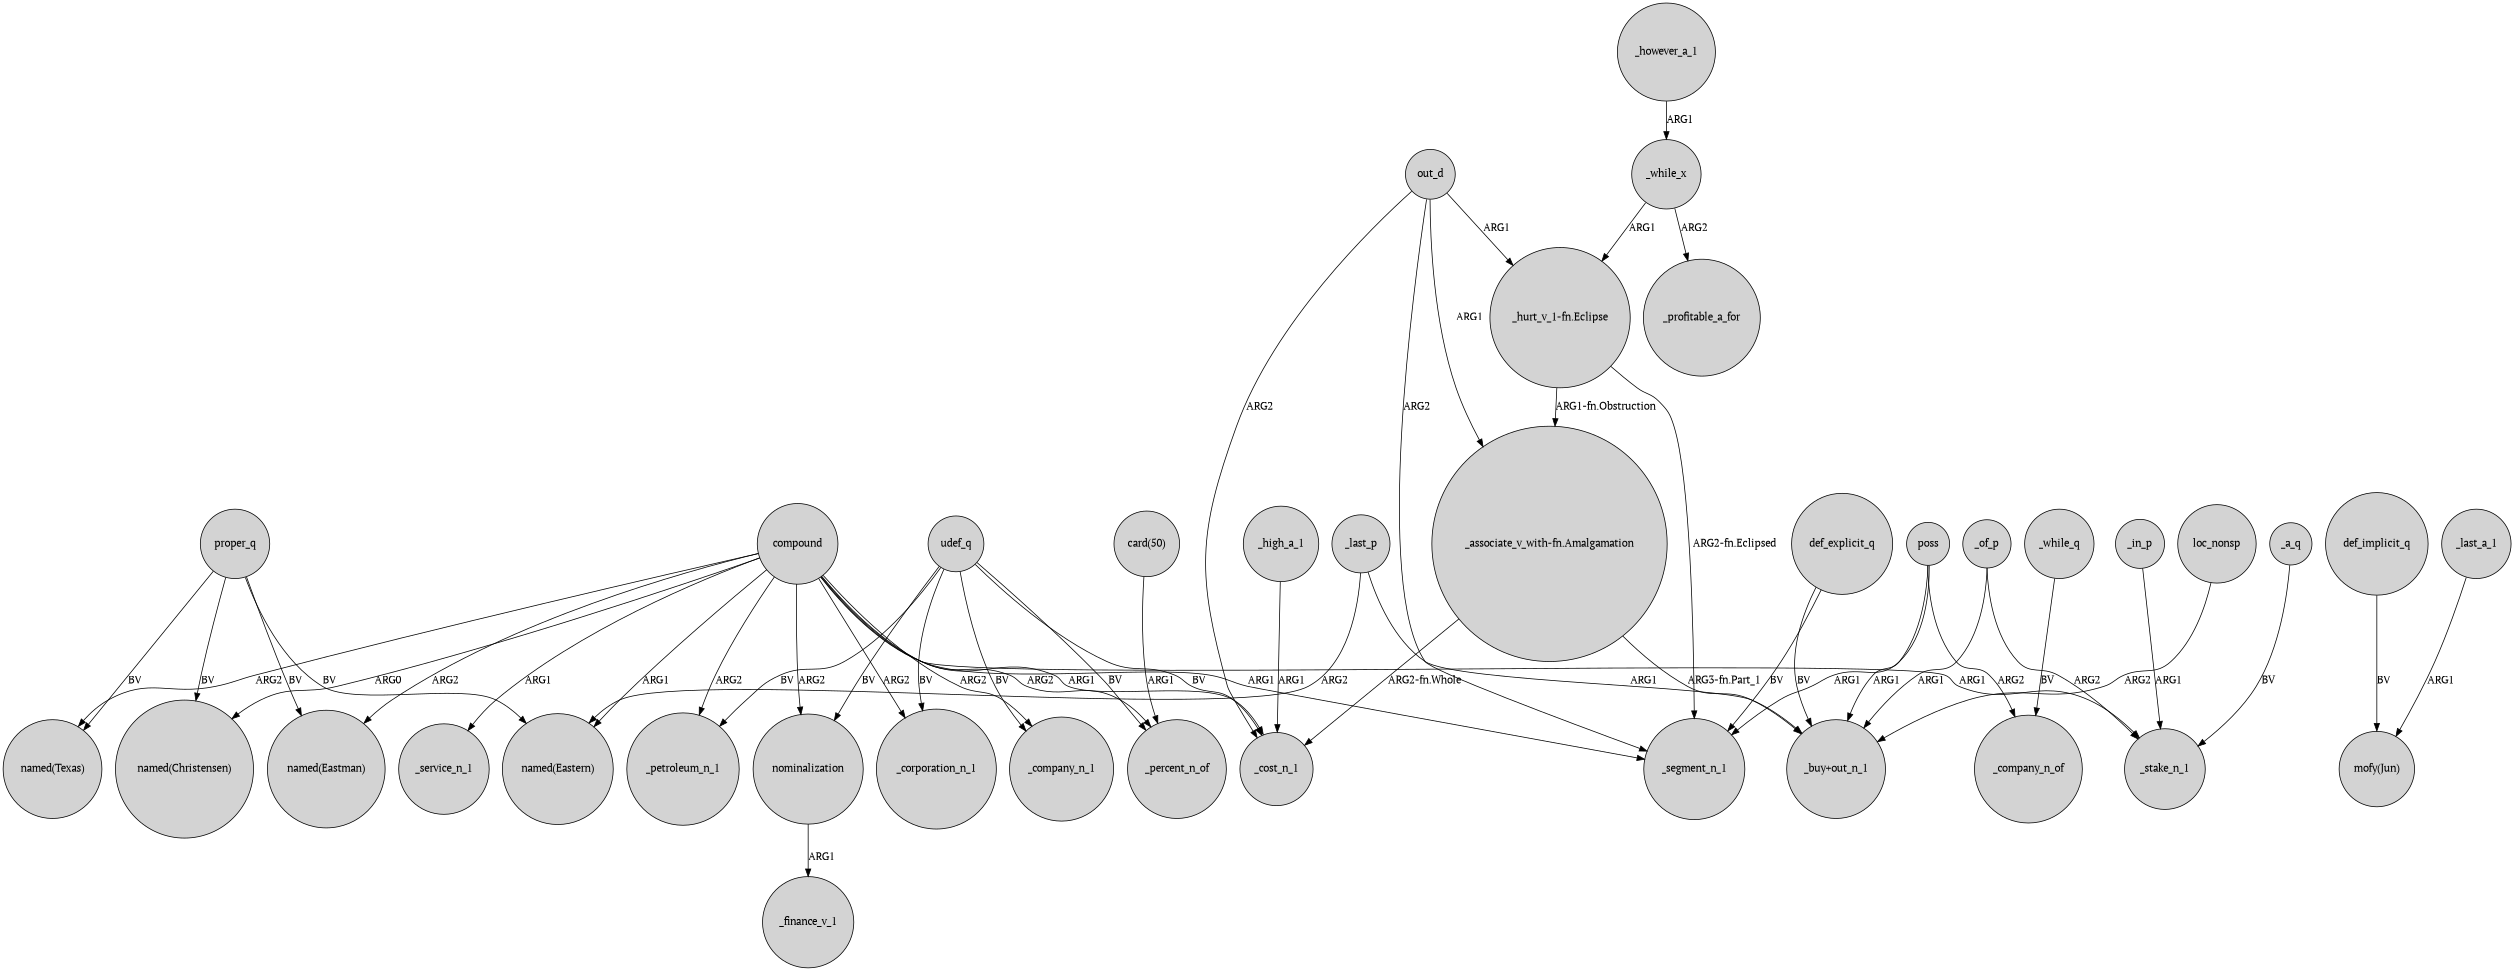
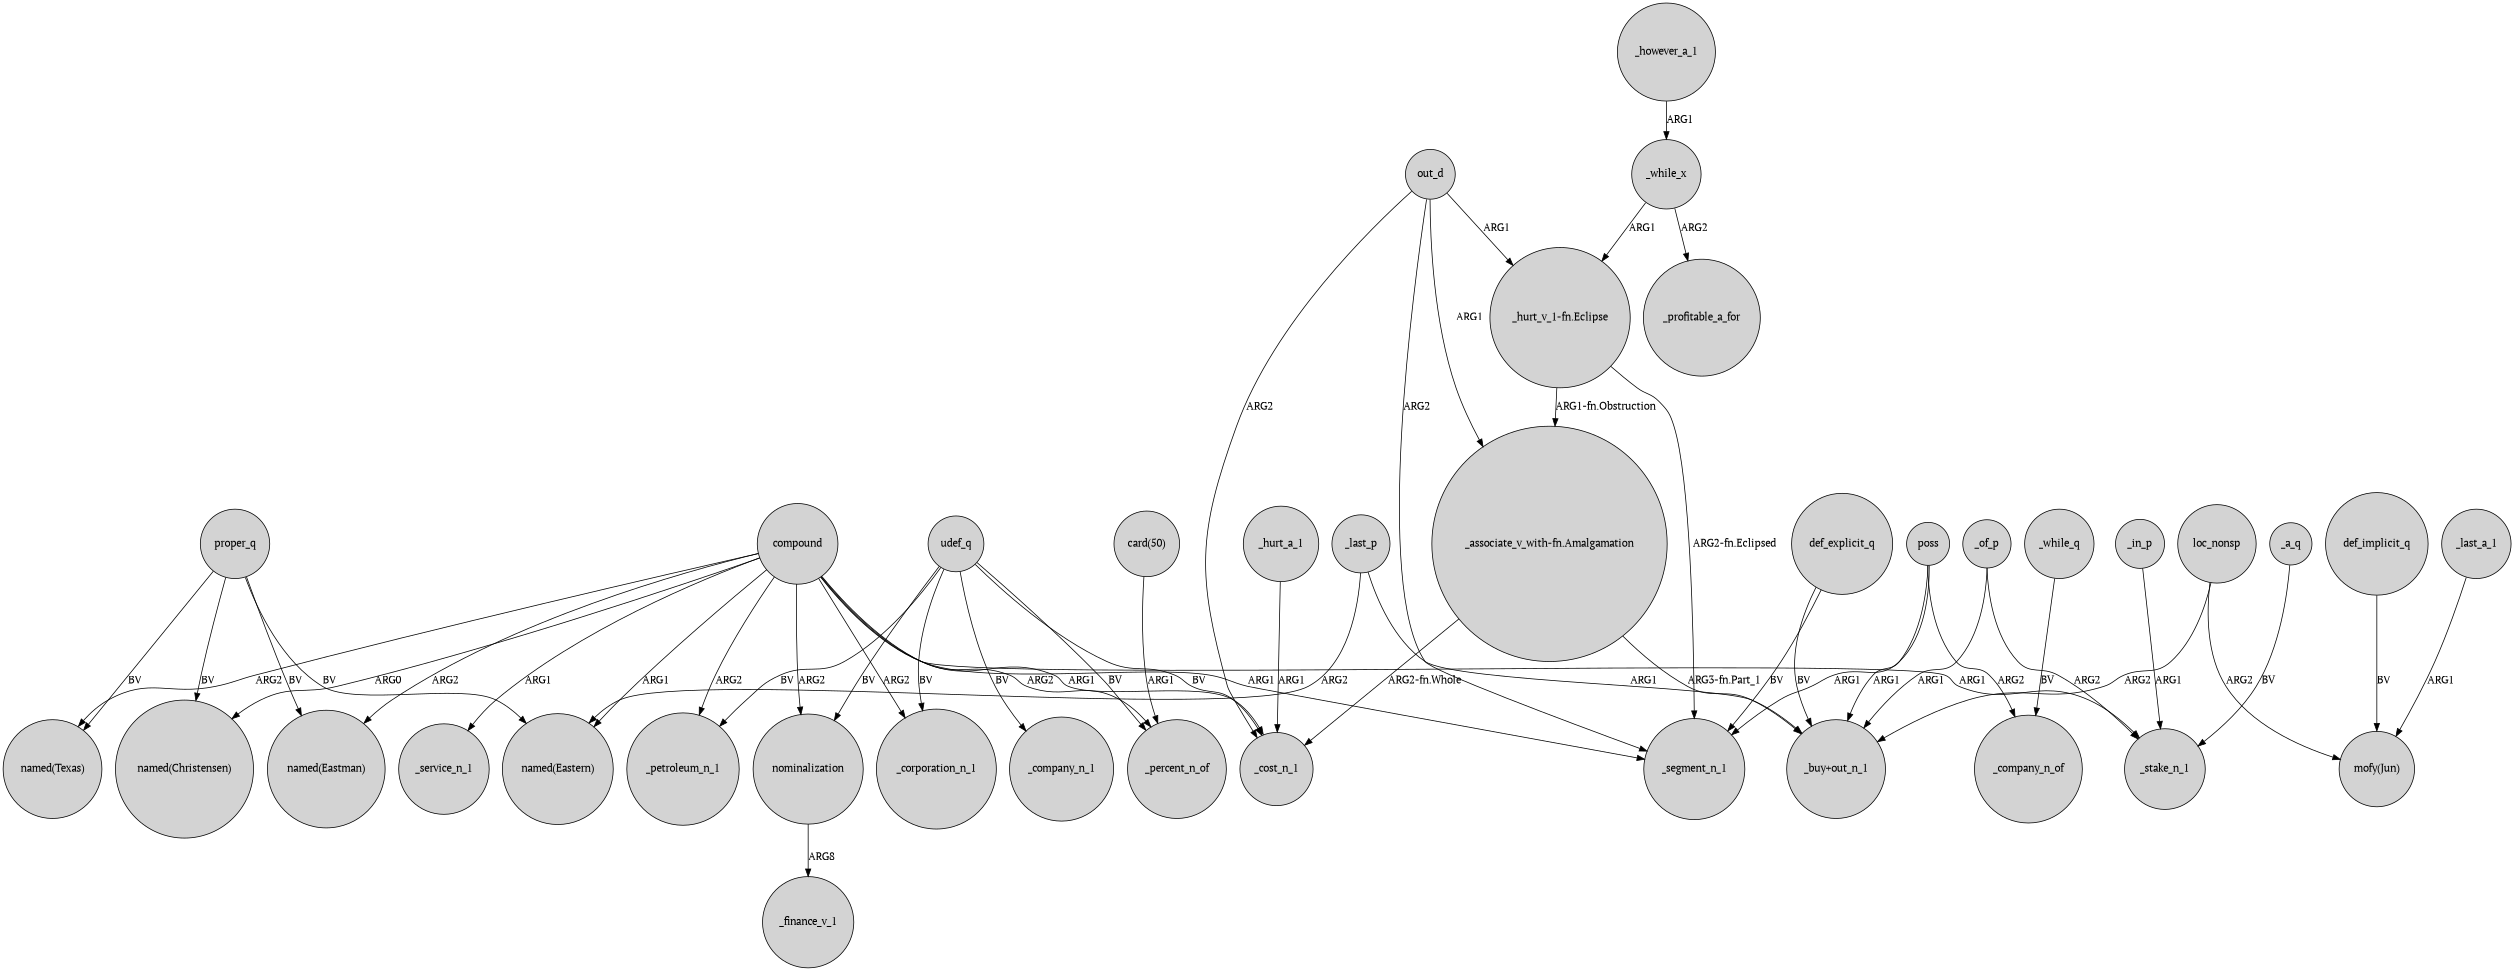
(1281, 544) -> (1281, 544)
(933, 671) -> none
none -> (2233, 696)
(822, 857) -> (822, 857)
